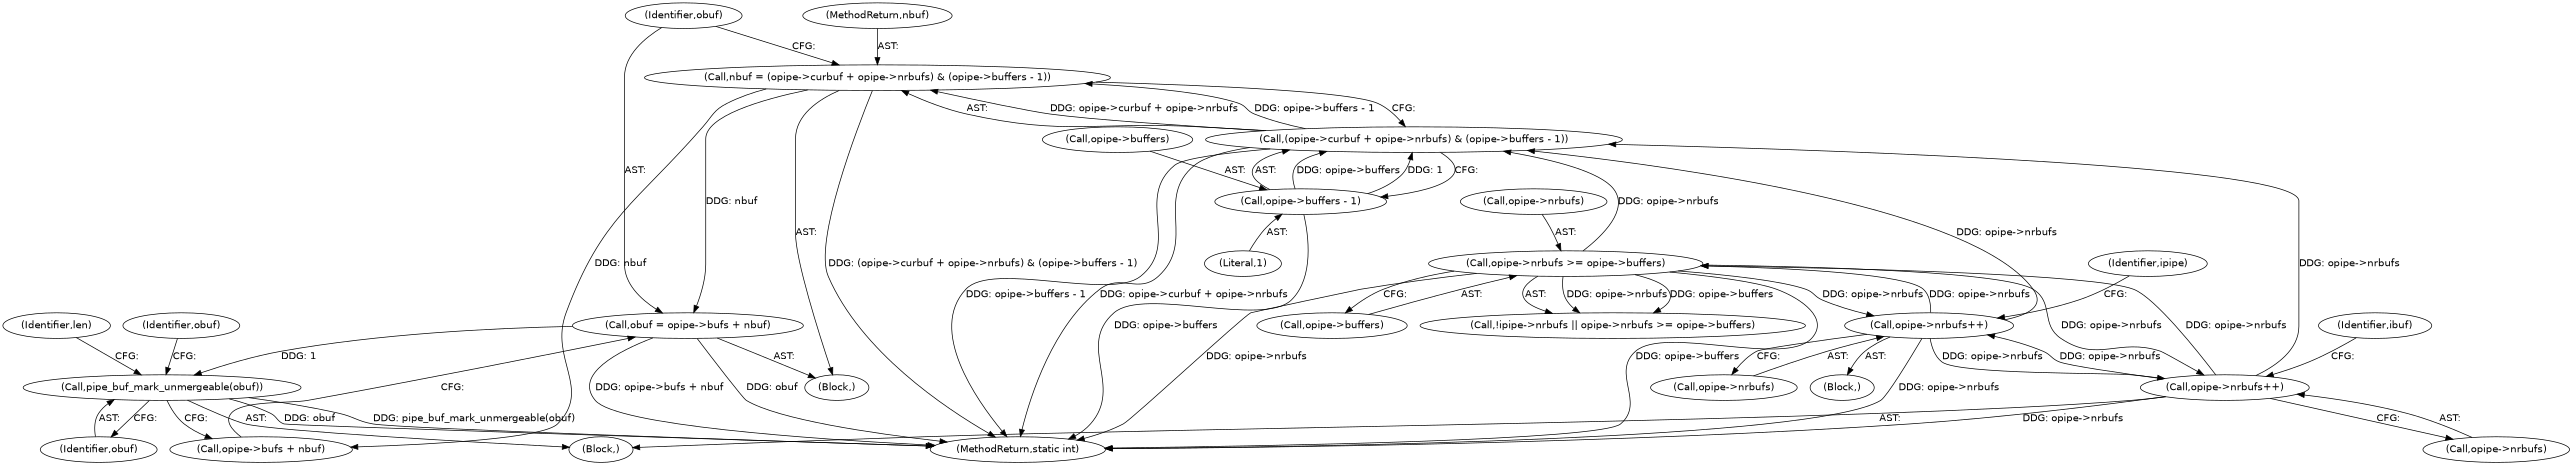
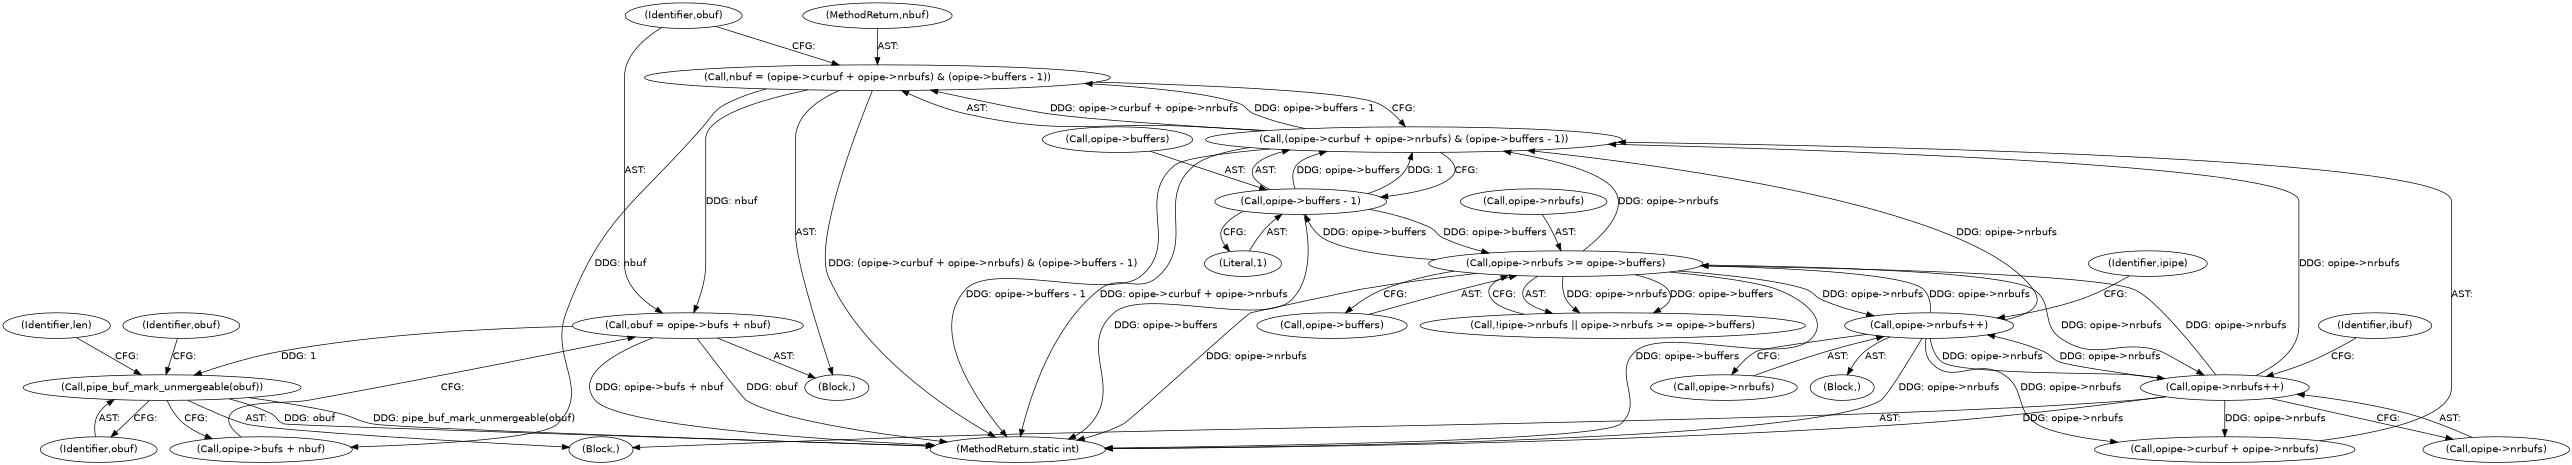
none -> (1225, 225)
none -> (1427, 226)
none -> (1367, 252)
none -> (1495, 302)
none -> (2225, 450)
